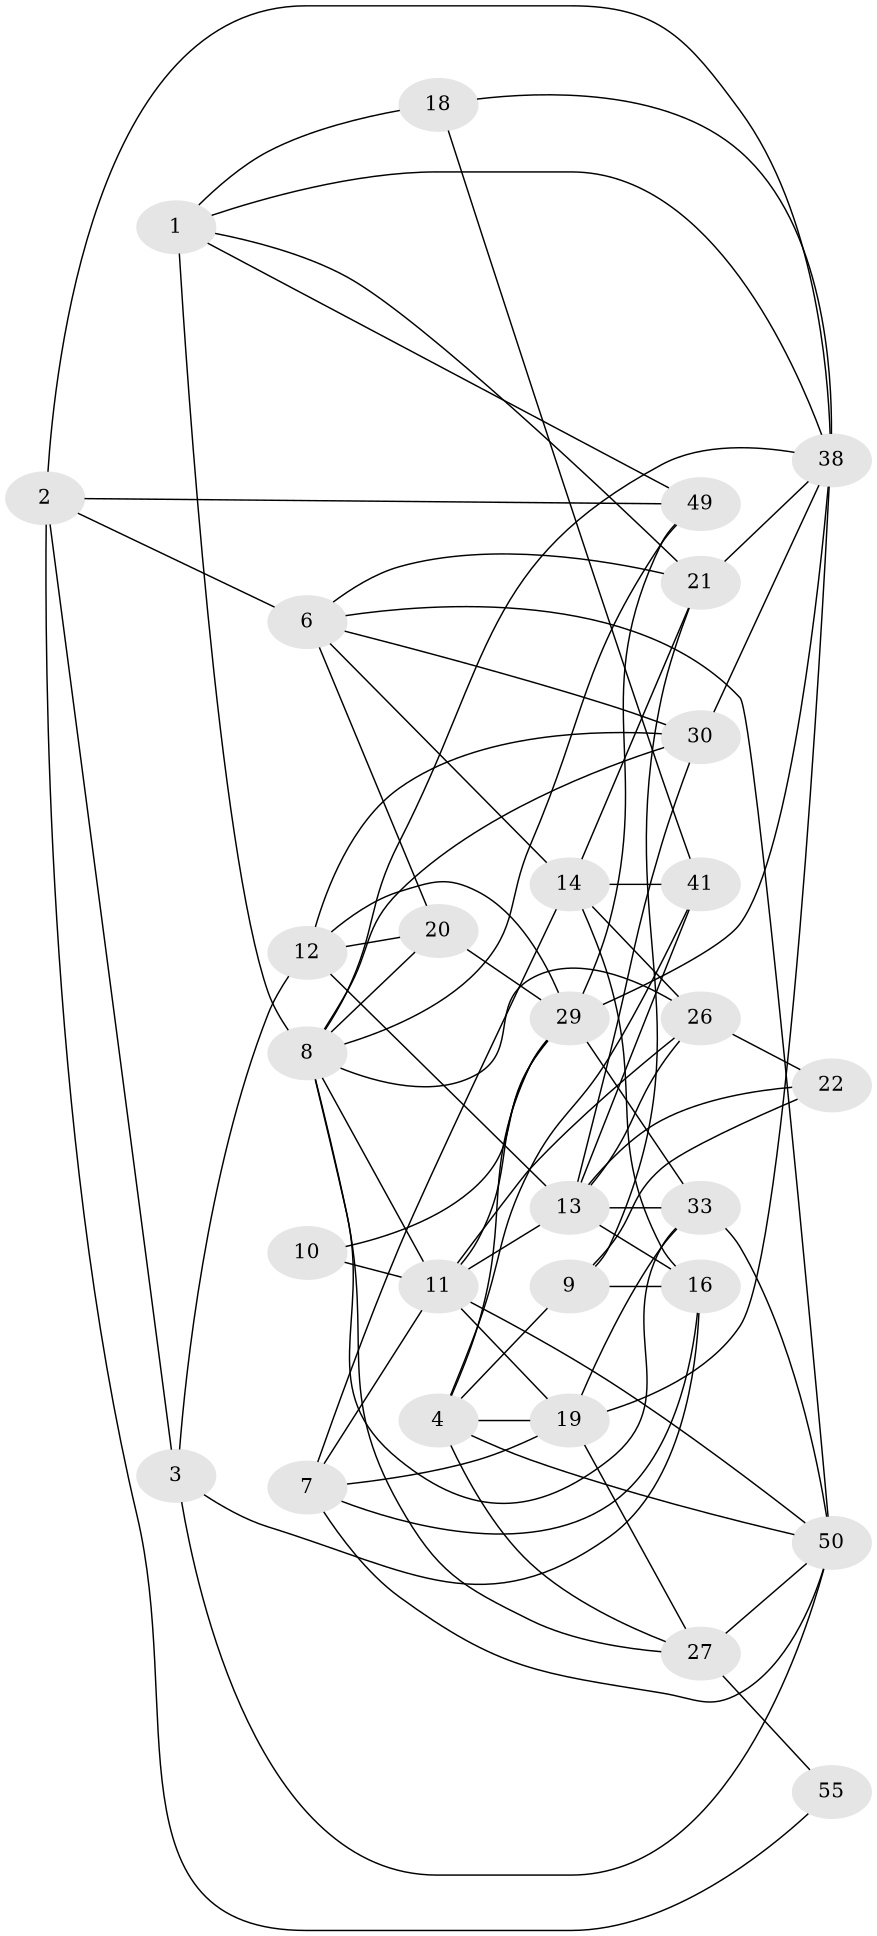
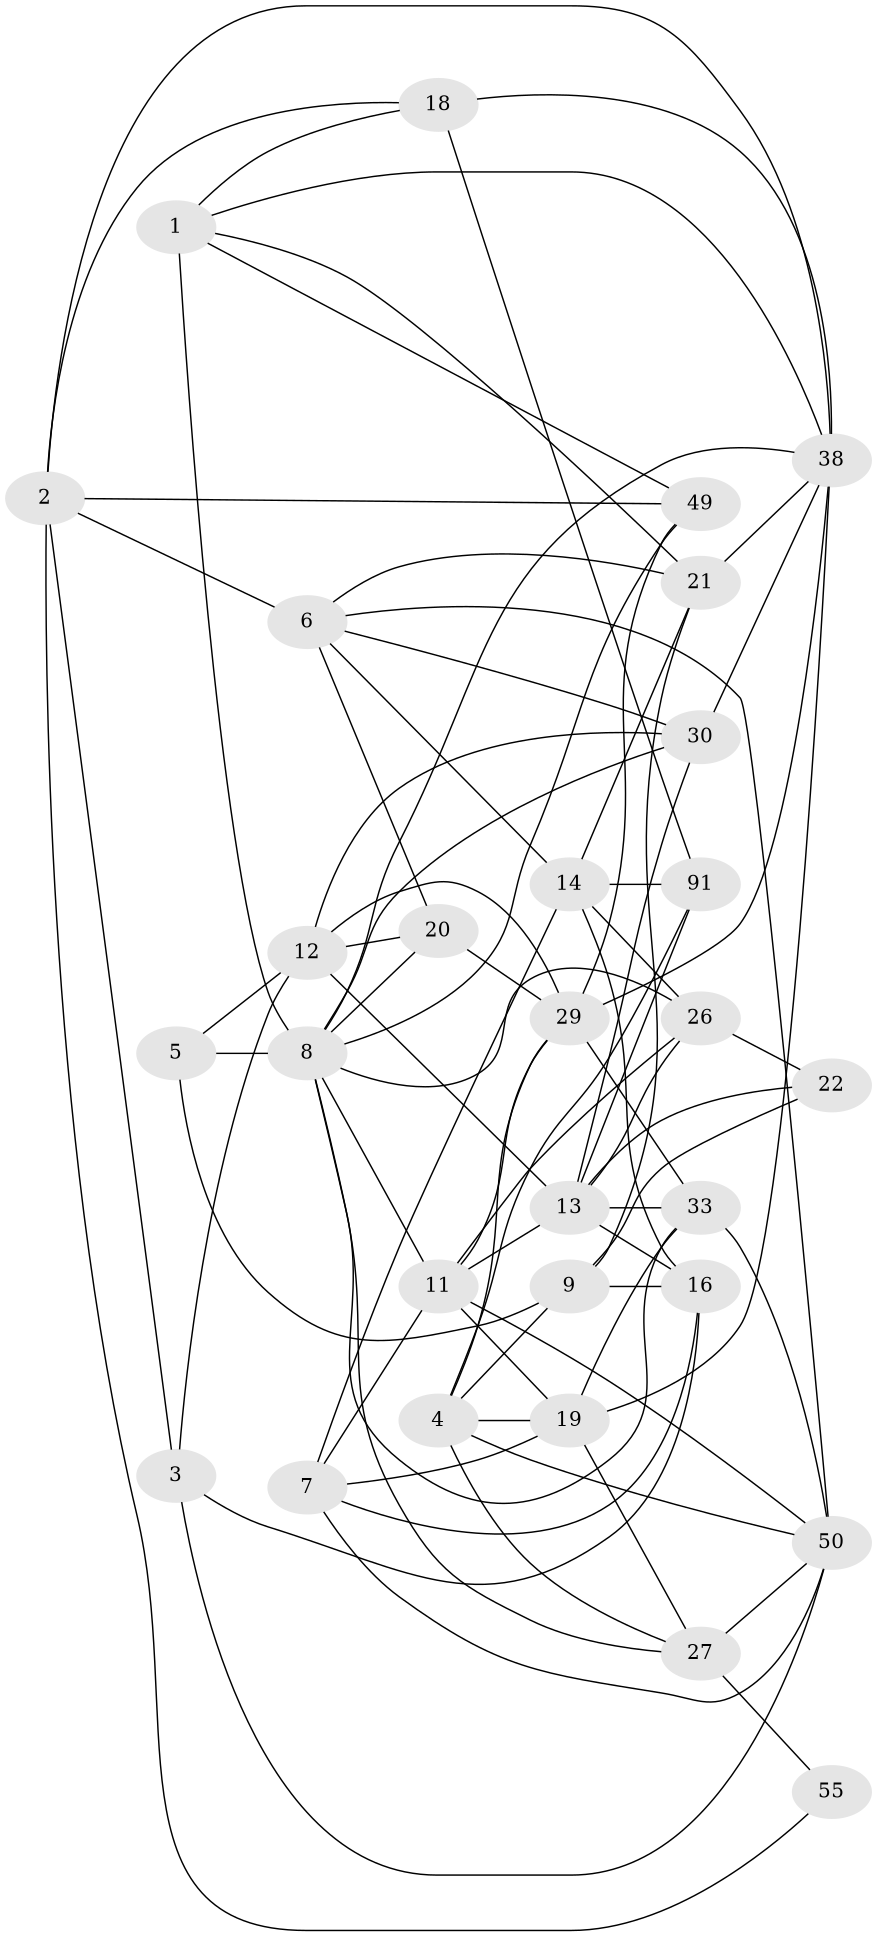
none -> (132, 195)
(701, 884) -> (701, 884)
none -> (176, 1053)
(307, 1253) -> none
